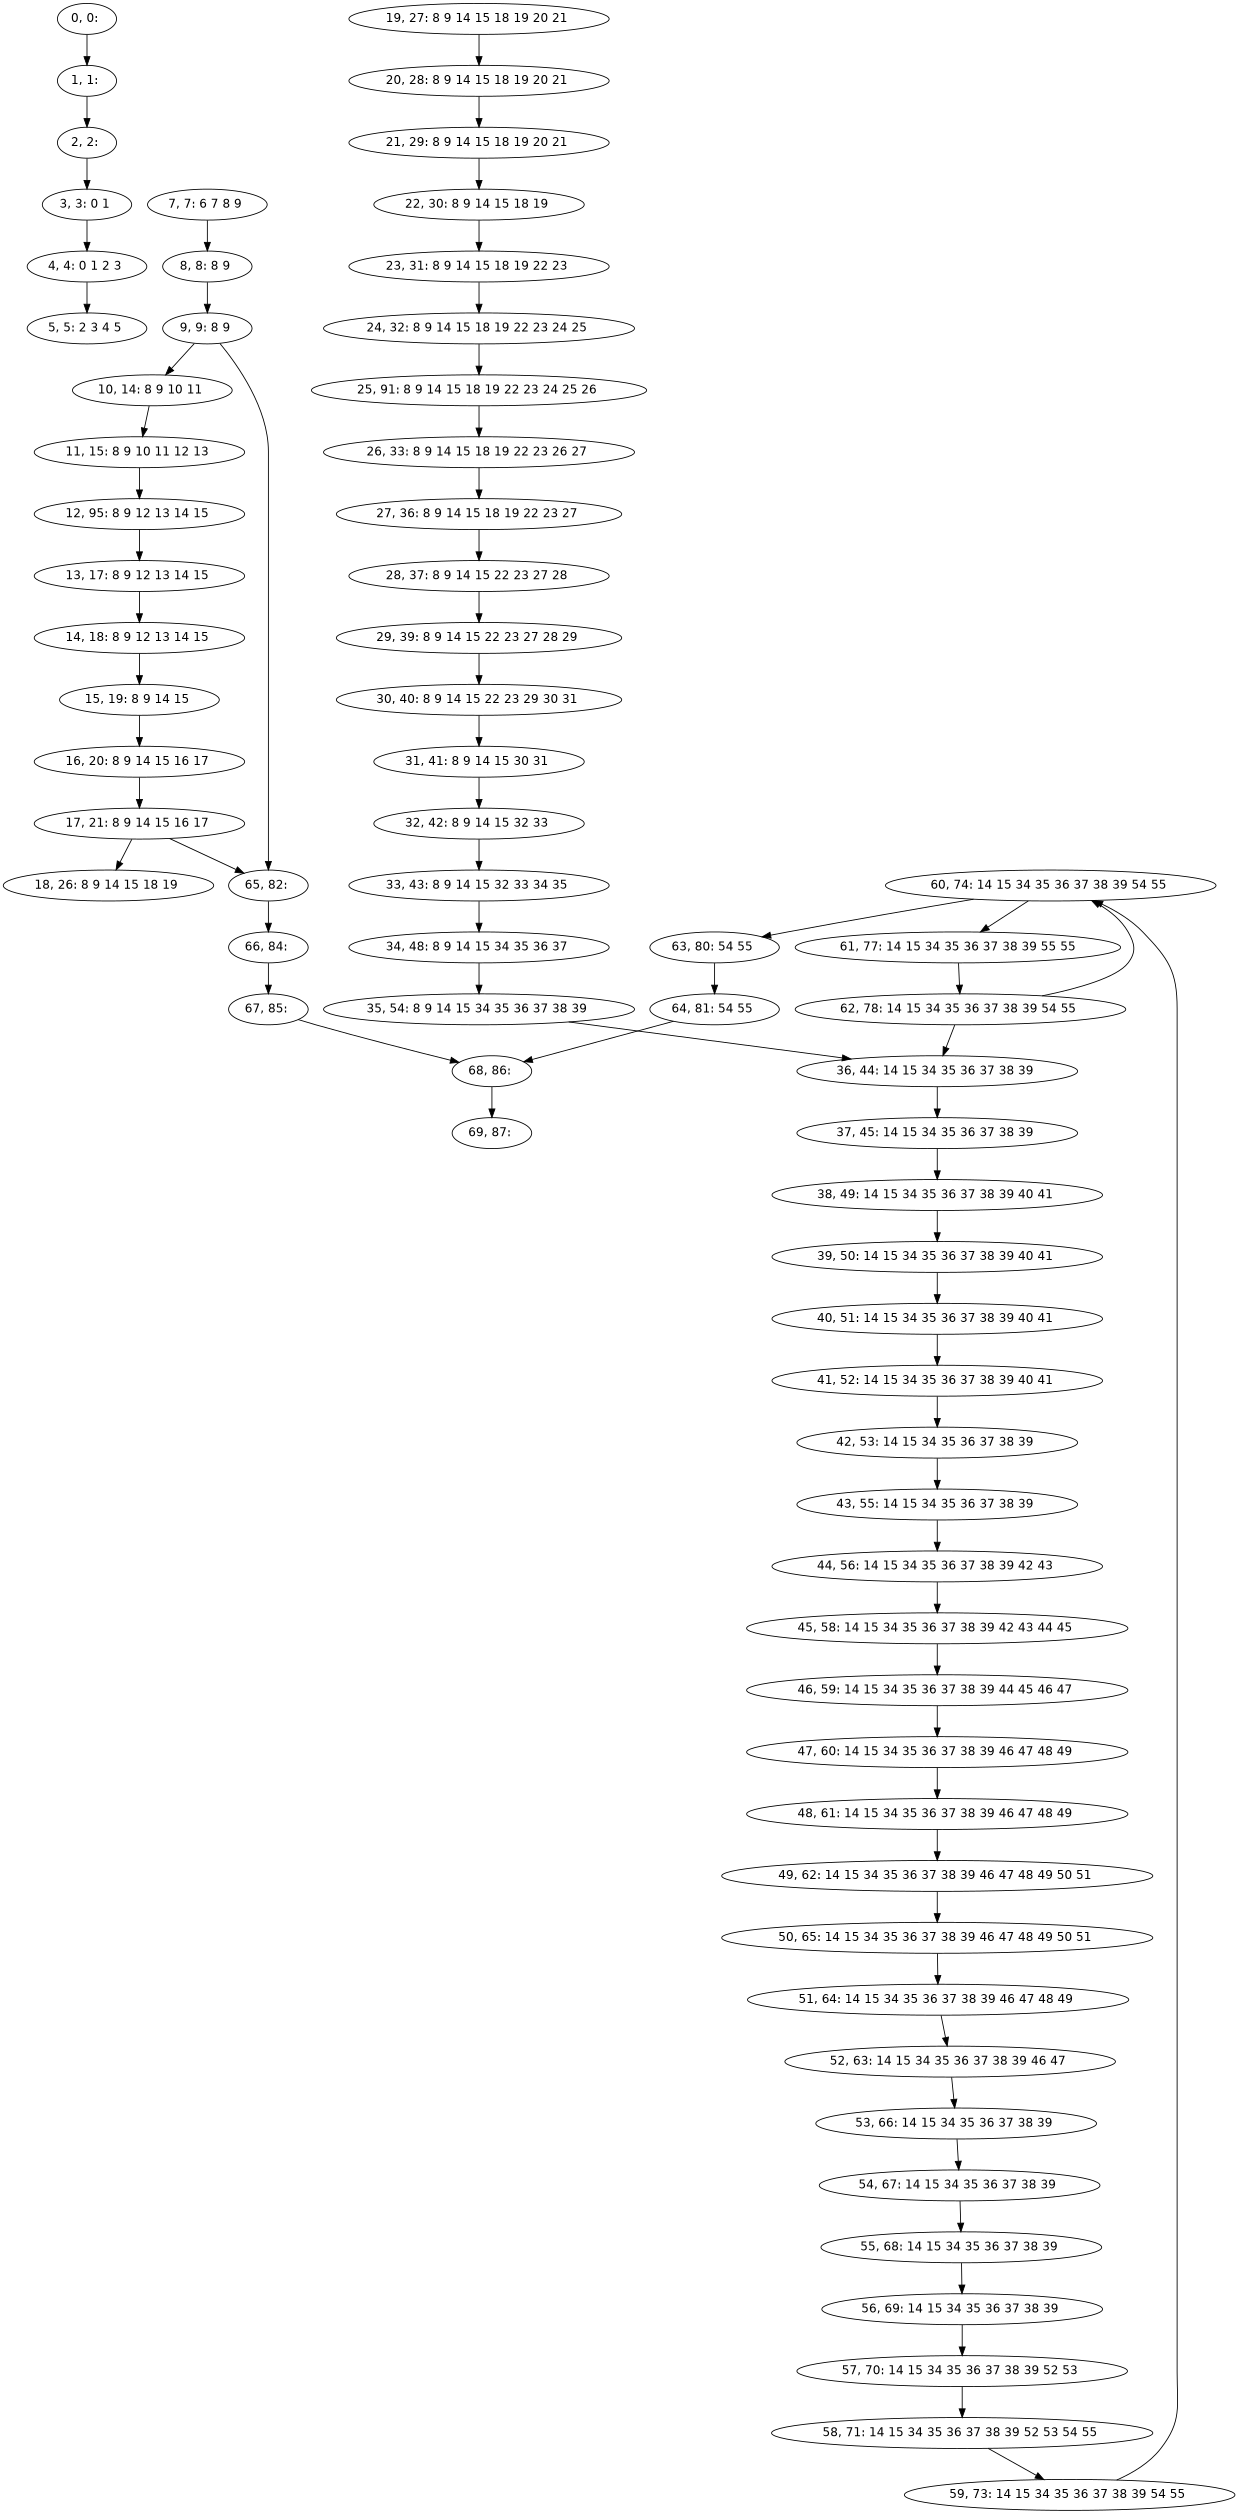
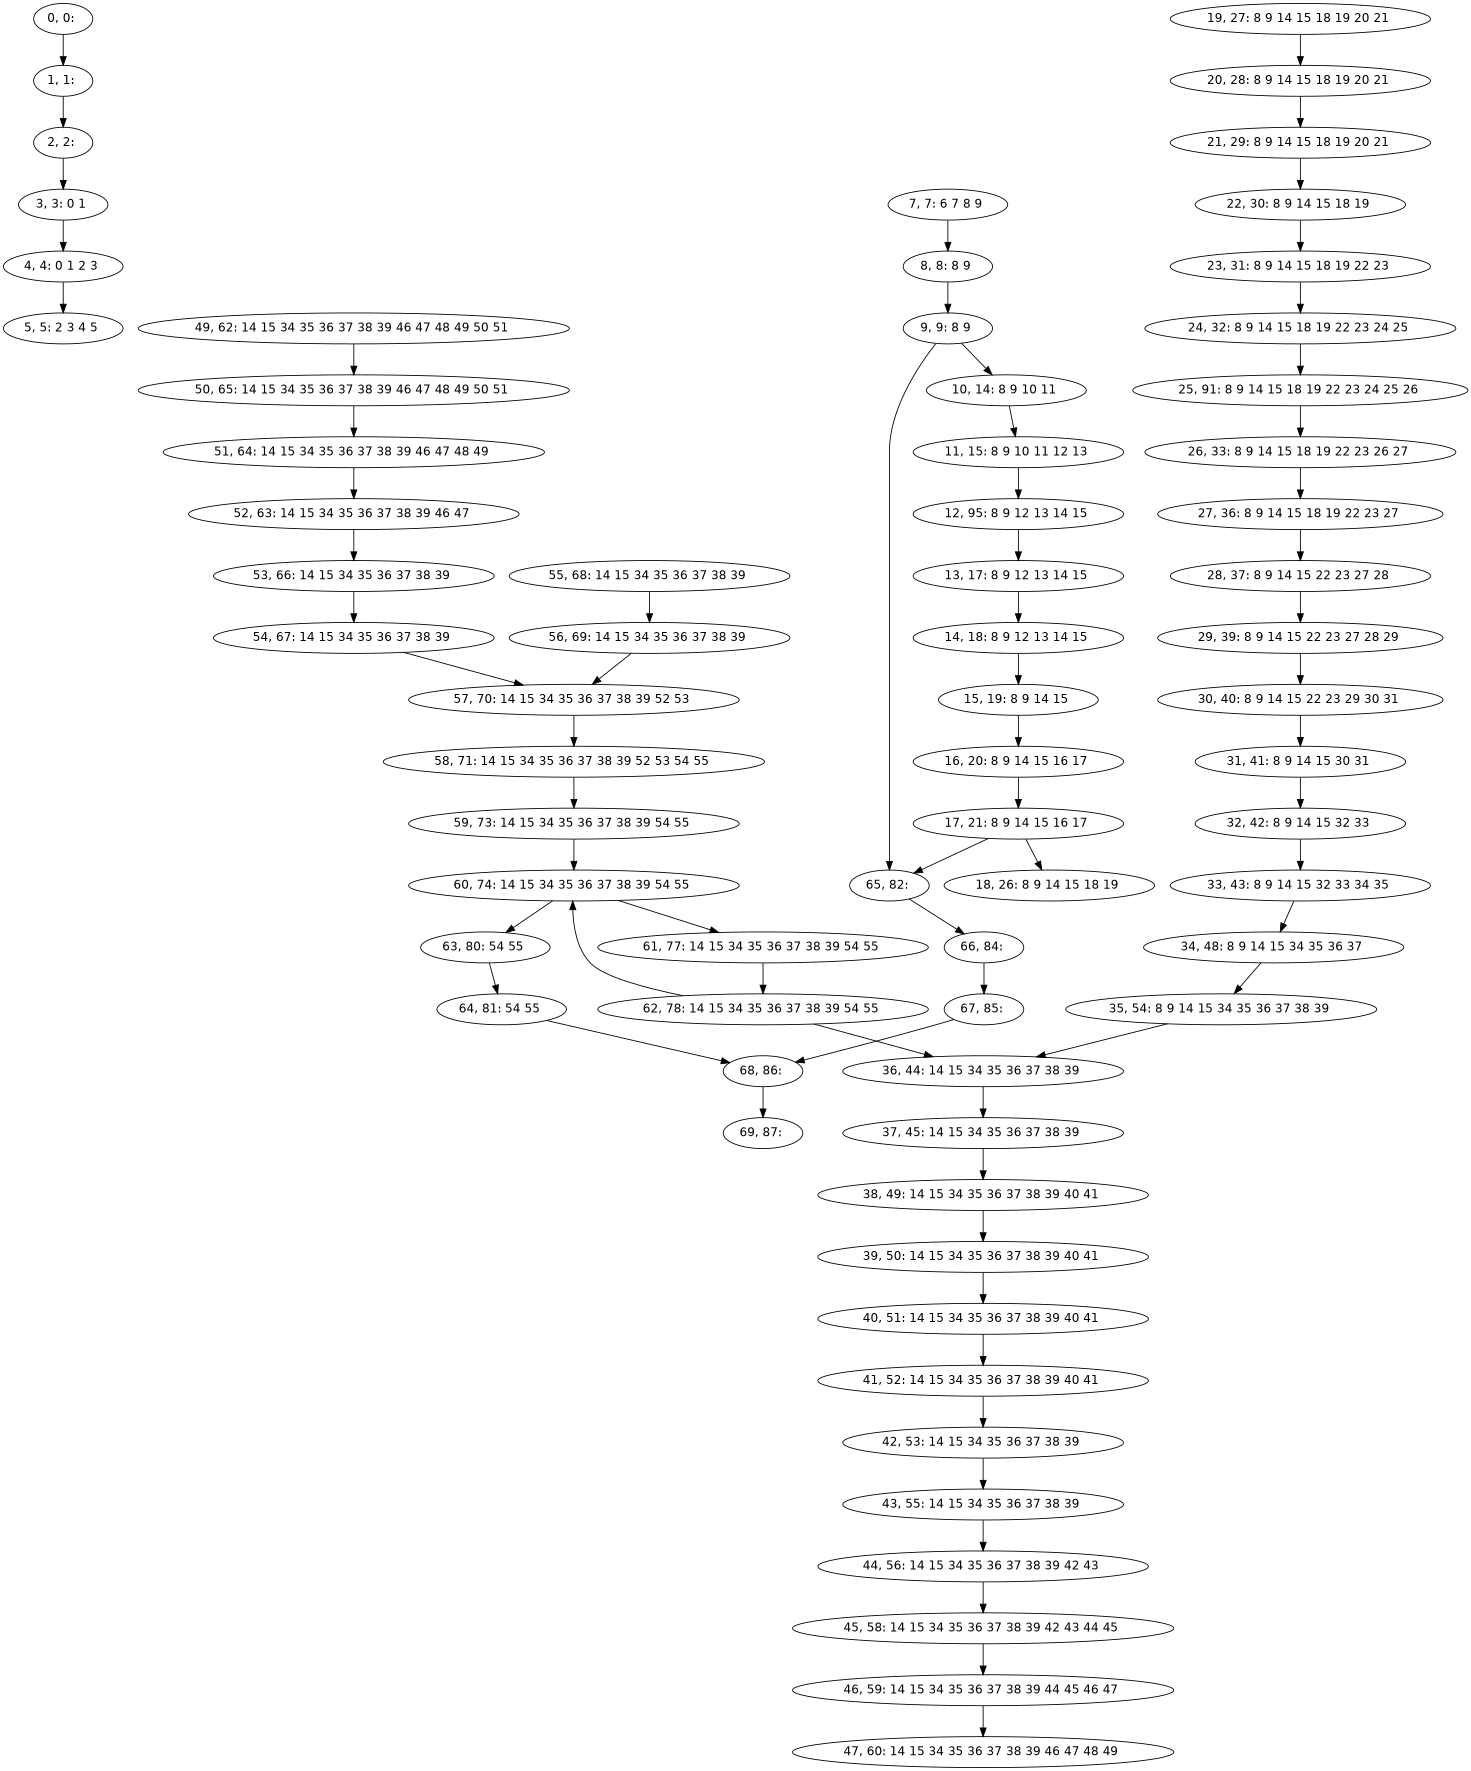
(958, 947) -> (763, 947)
(937, 1814) -> none
(960, 2212) -> (459, 668)
